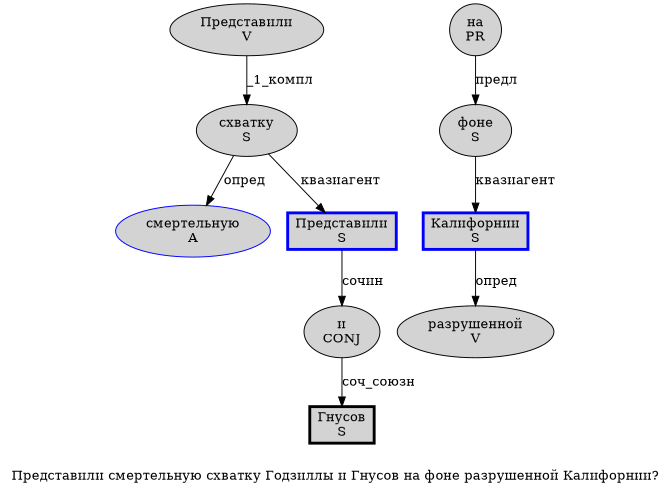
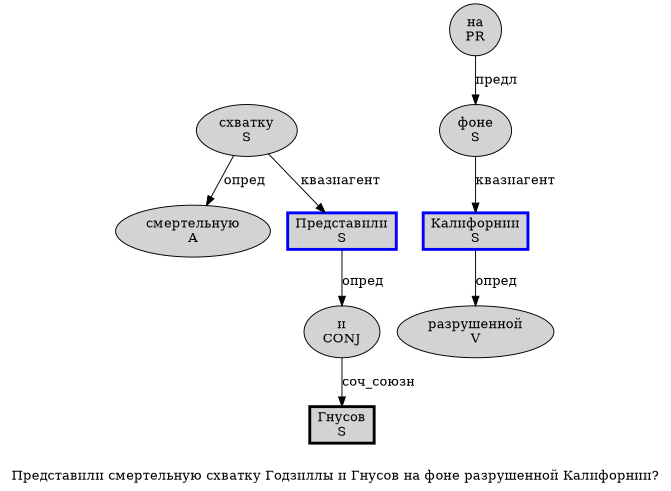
(247, 30) -> none
(193, 231) -> (193, 231)
(363, 281) -> (363, 281)
